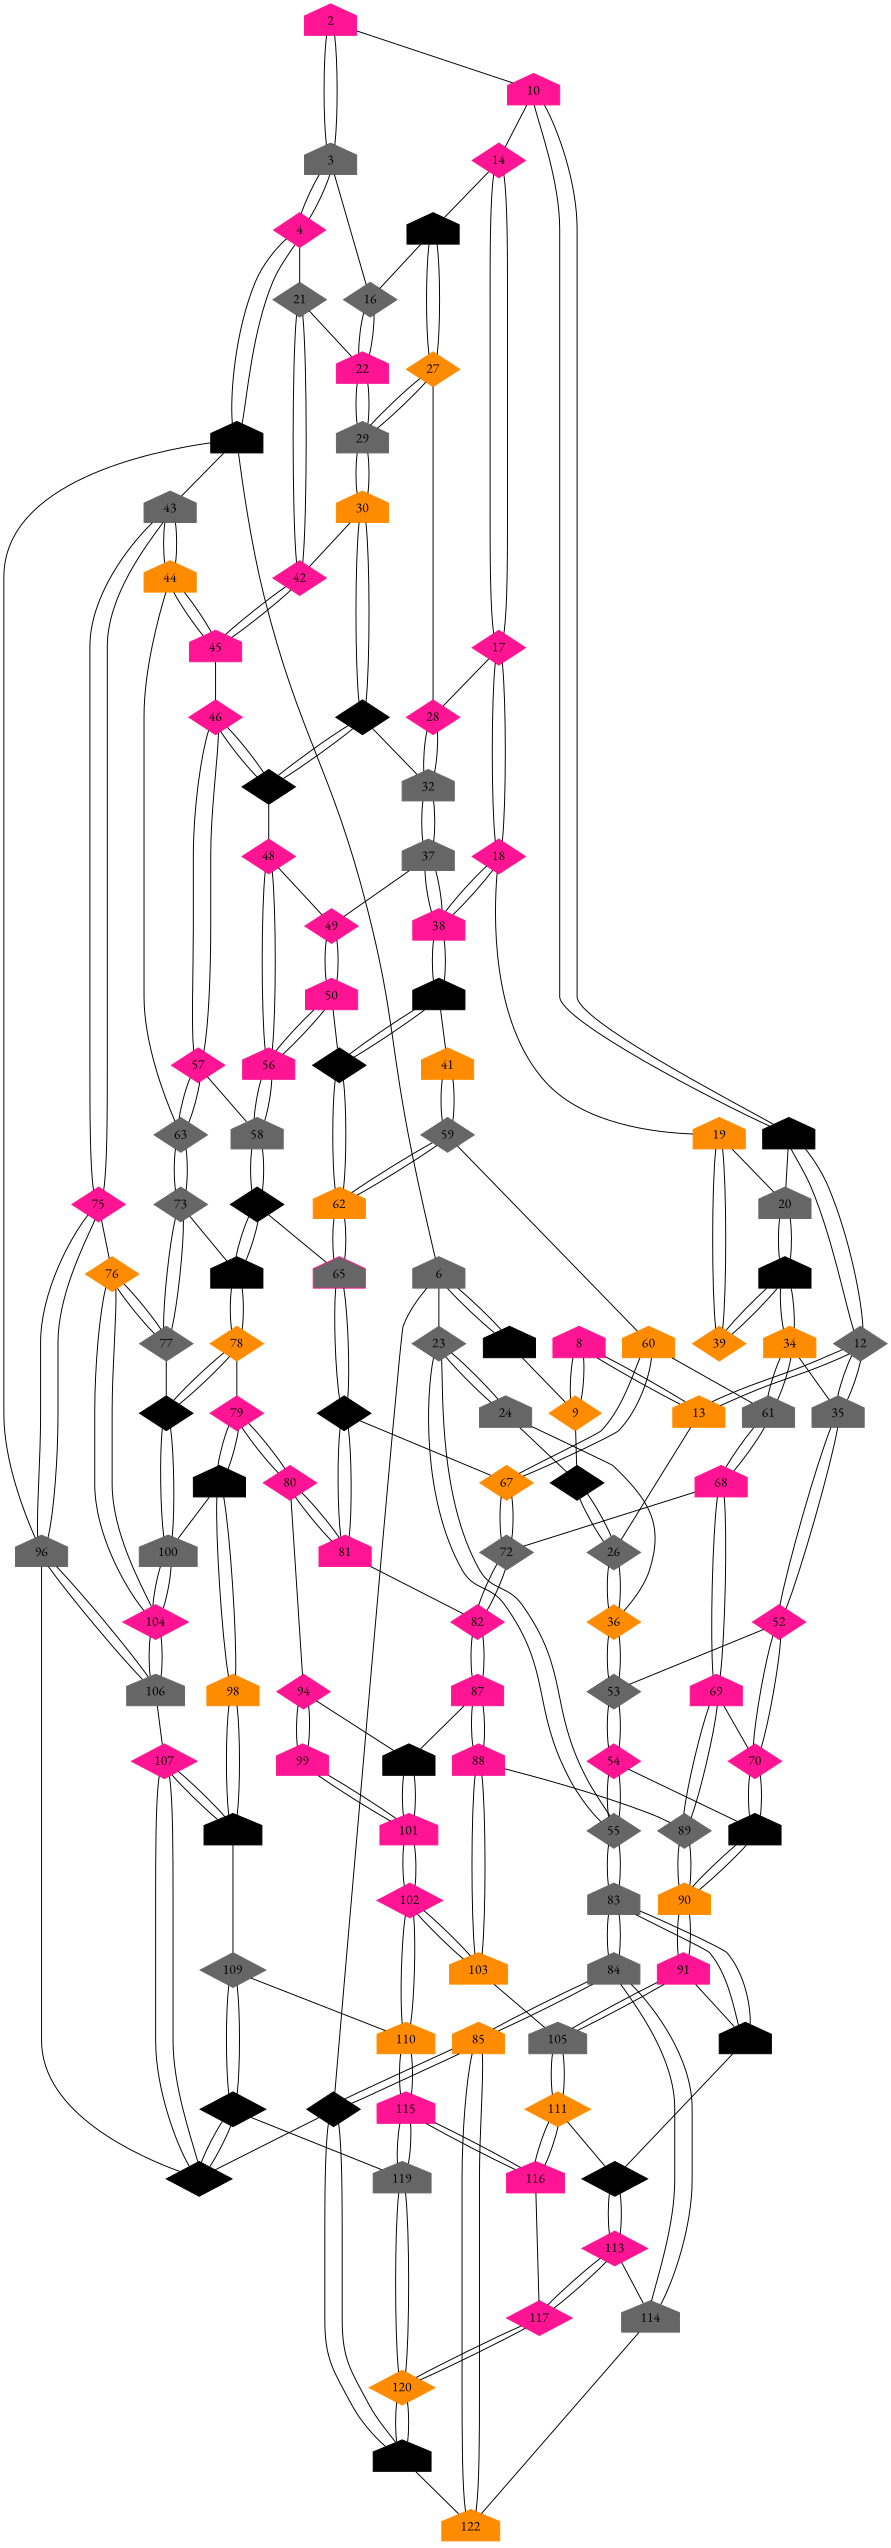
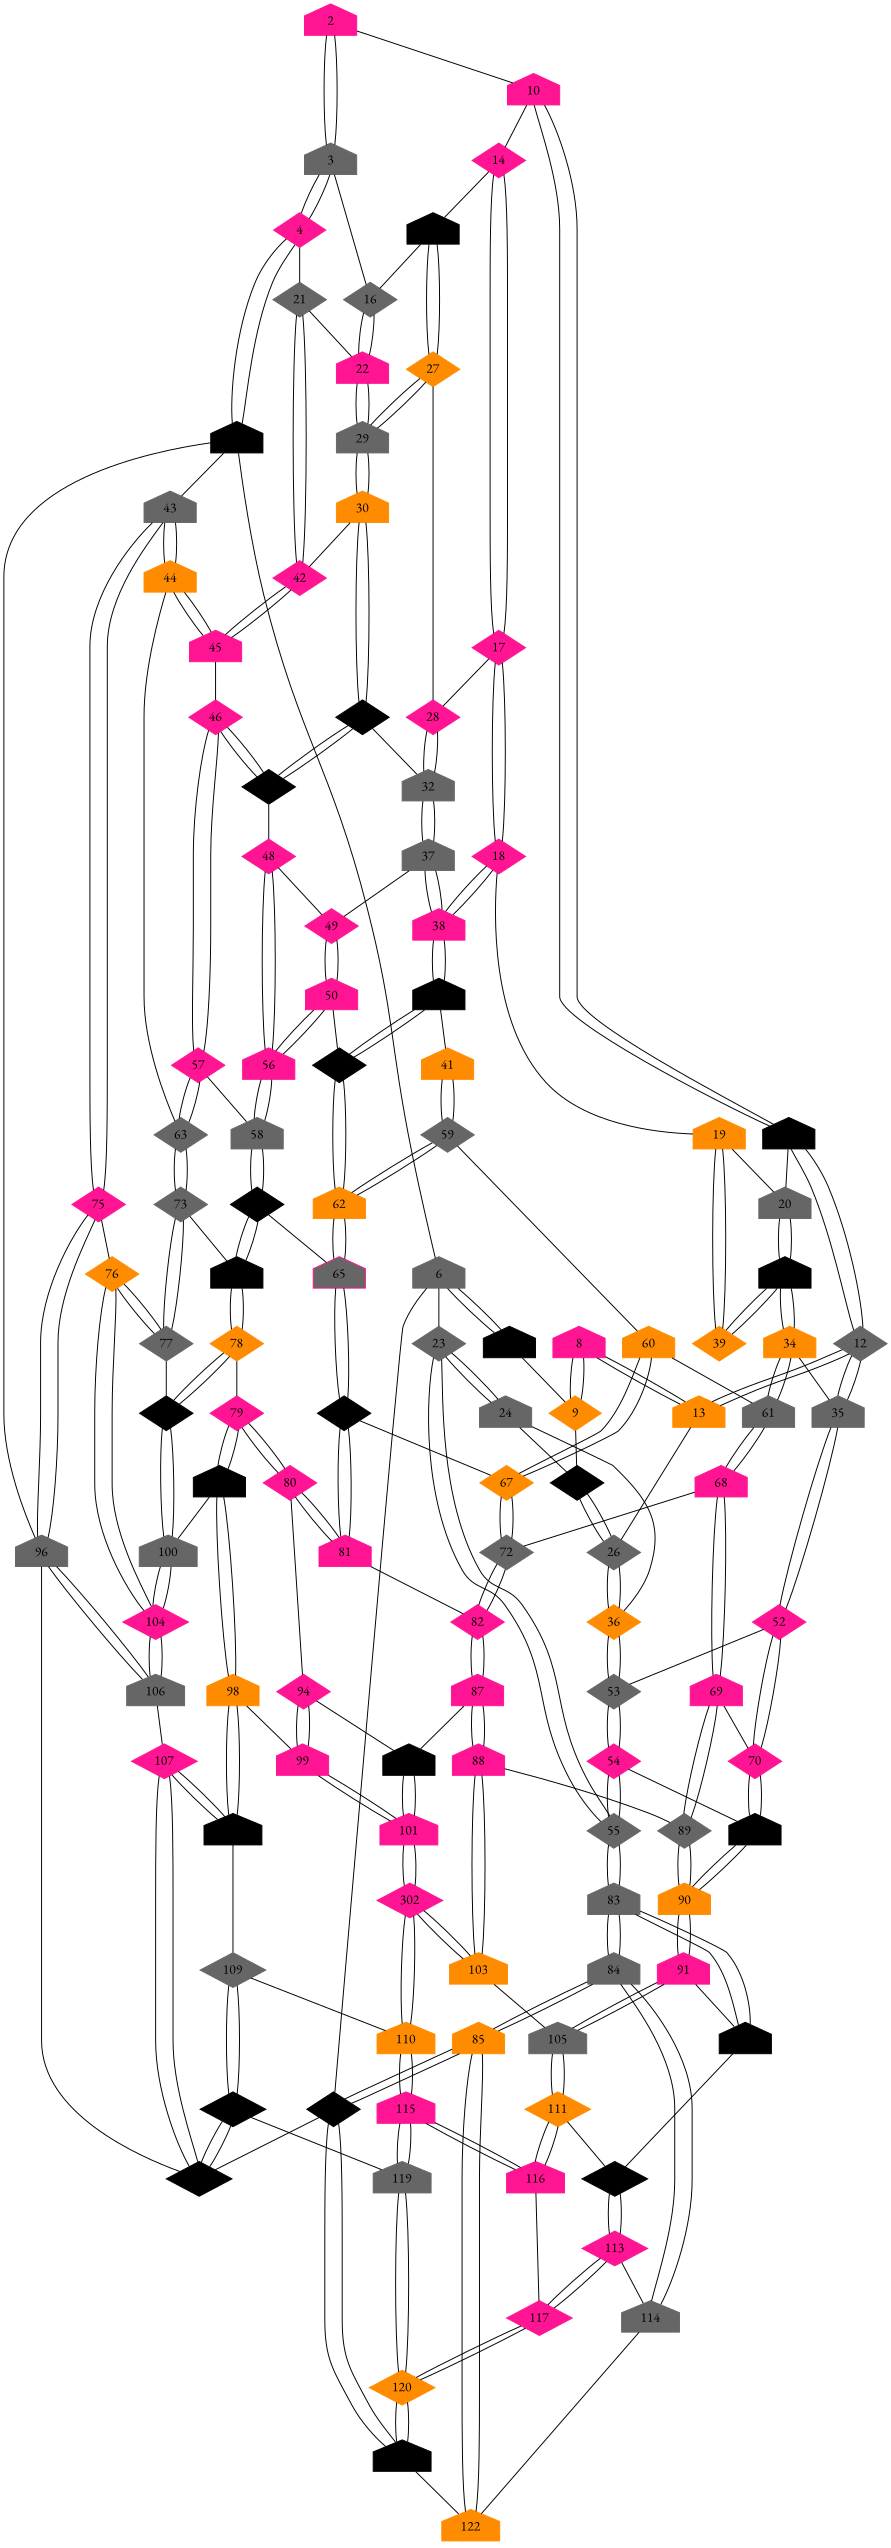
none -> (269, 1727)
(410, 1900) -> (410, 1900)
